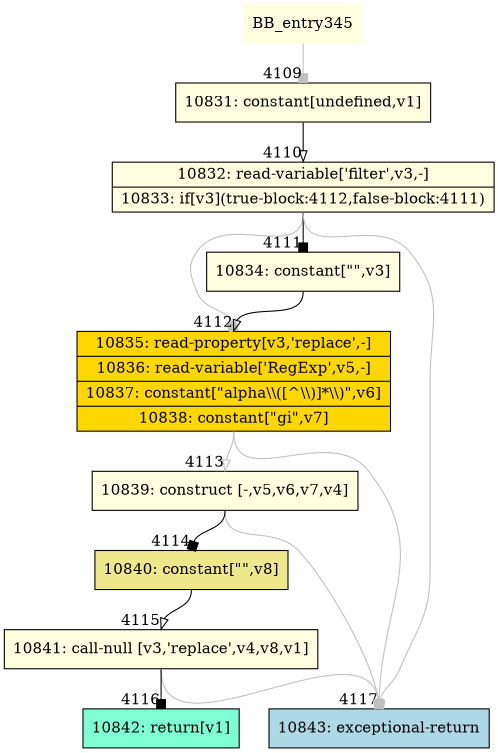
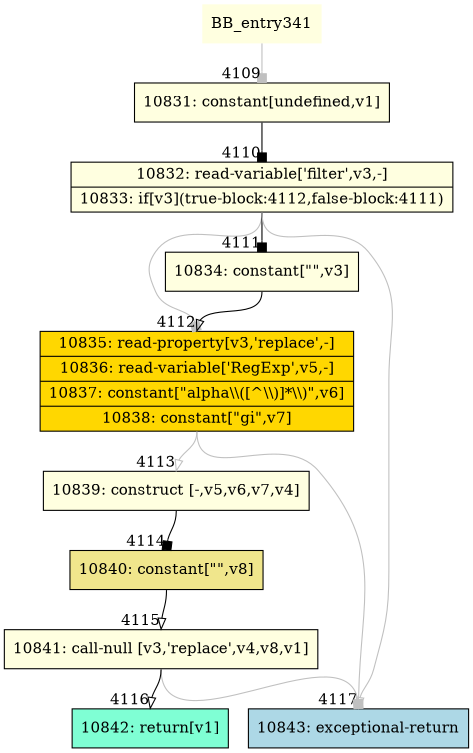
(303, 24) -> (262, 24)
(303, 137) -> (262, 137)
(430, 415) -> (389, 411)
(322, 581) -> none
(161, 690) -> (158, 684)
